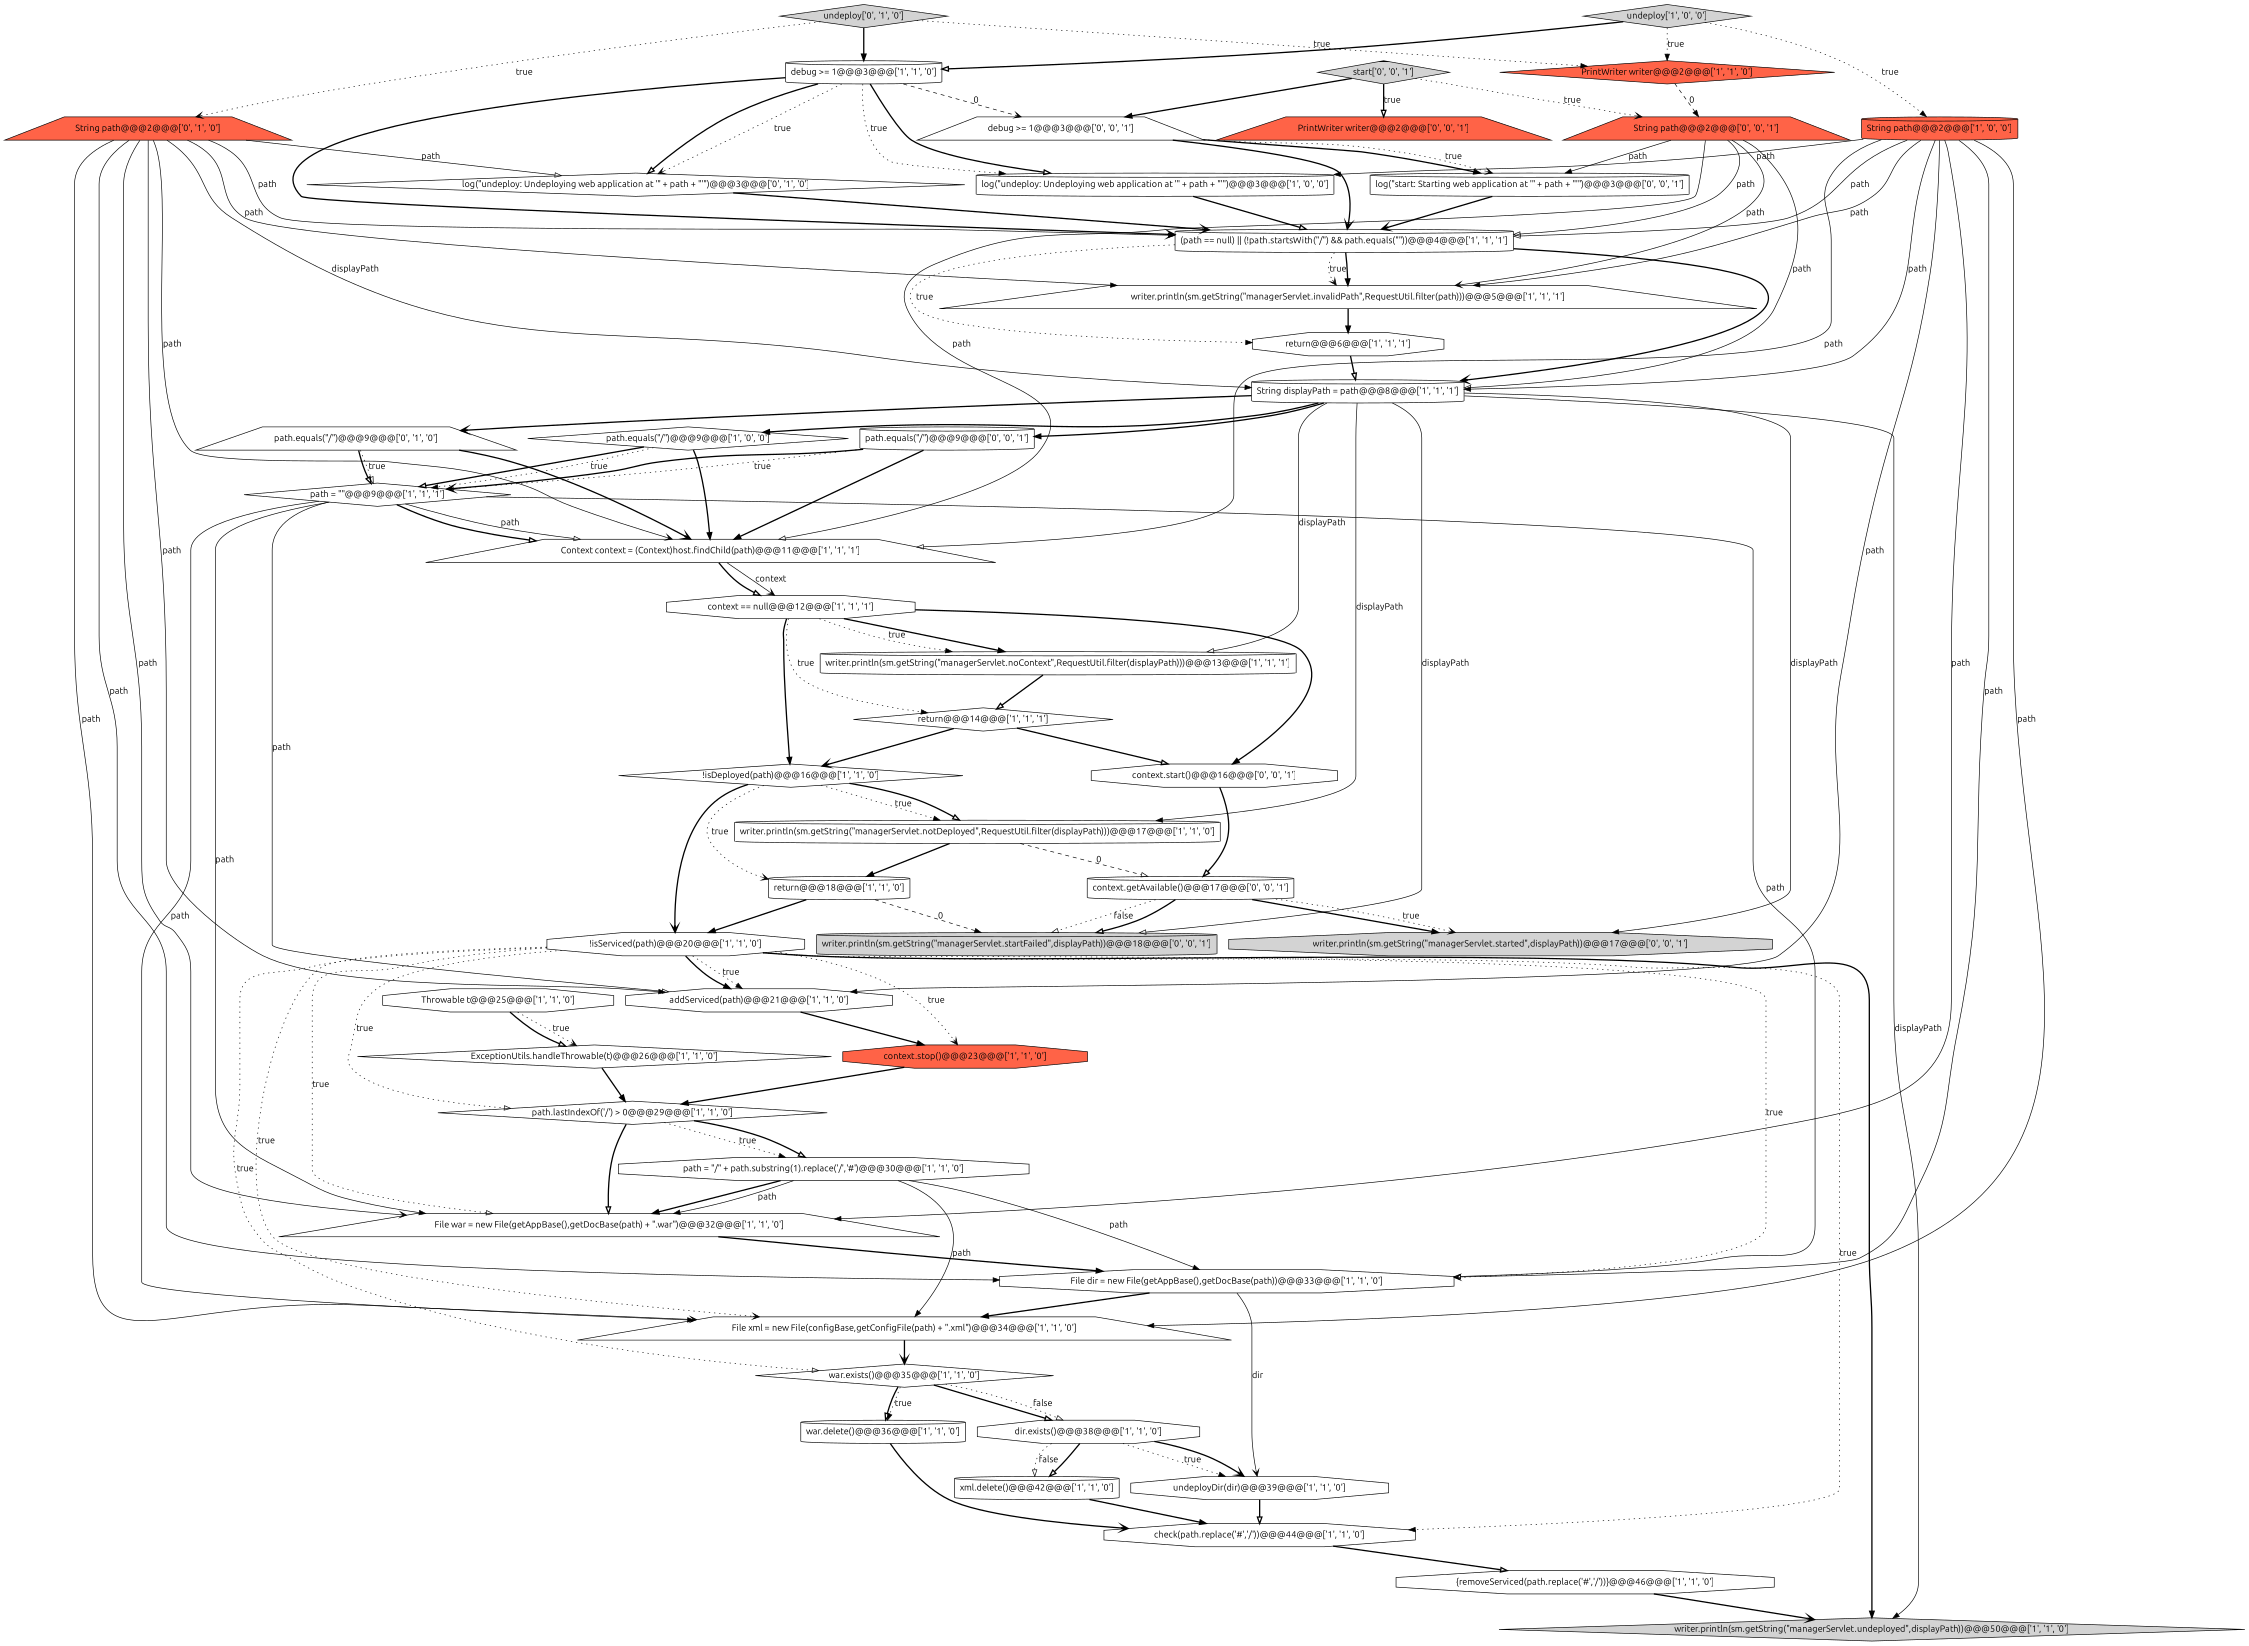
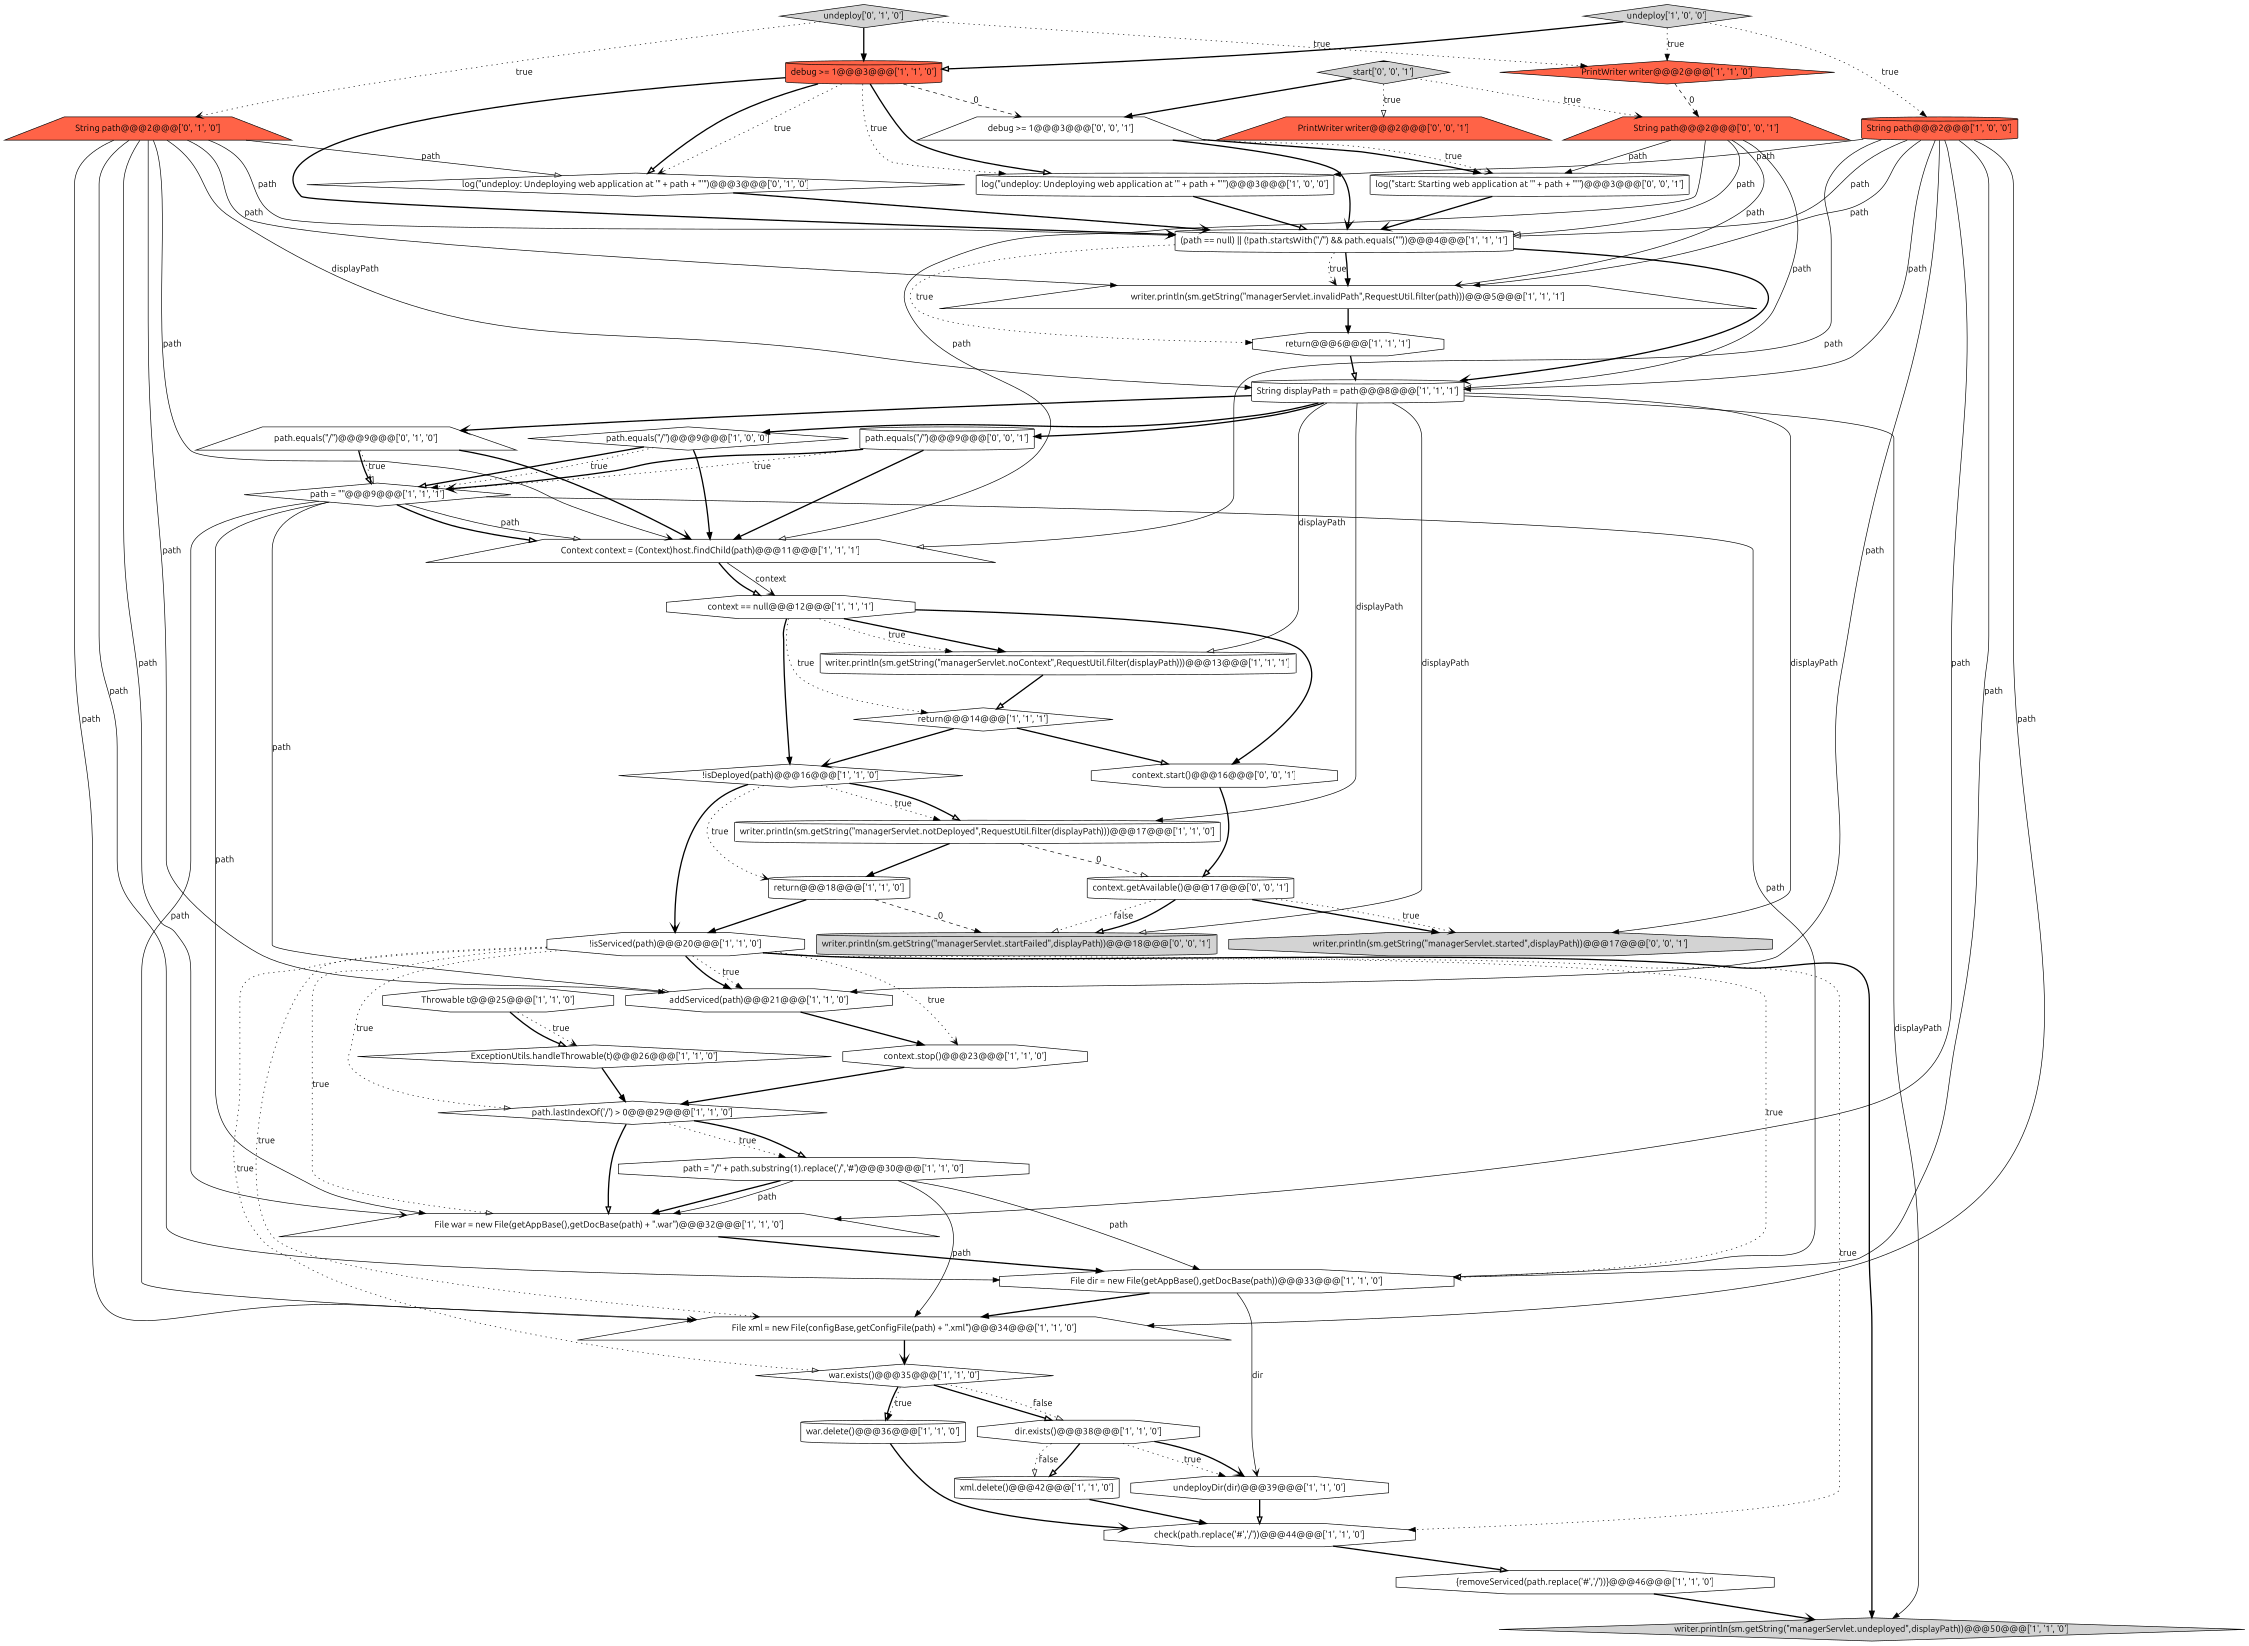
(864, 72) -> (864, 72)
(1384, 97) -> (1384, 97)
(965, 1057) -> (965, 1057)
